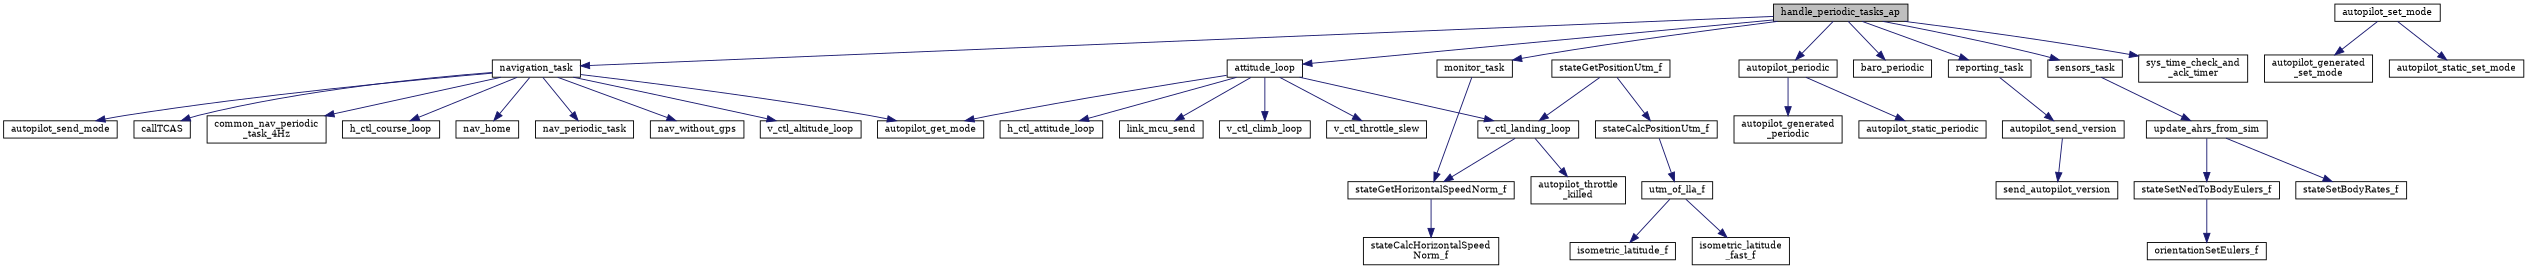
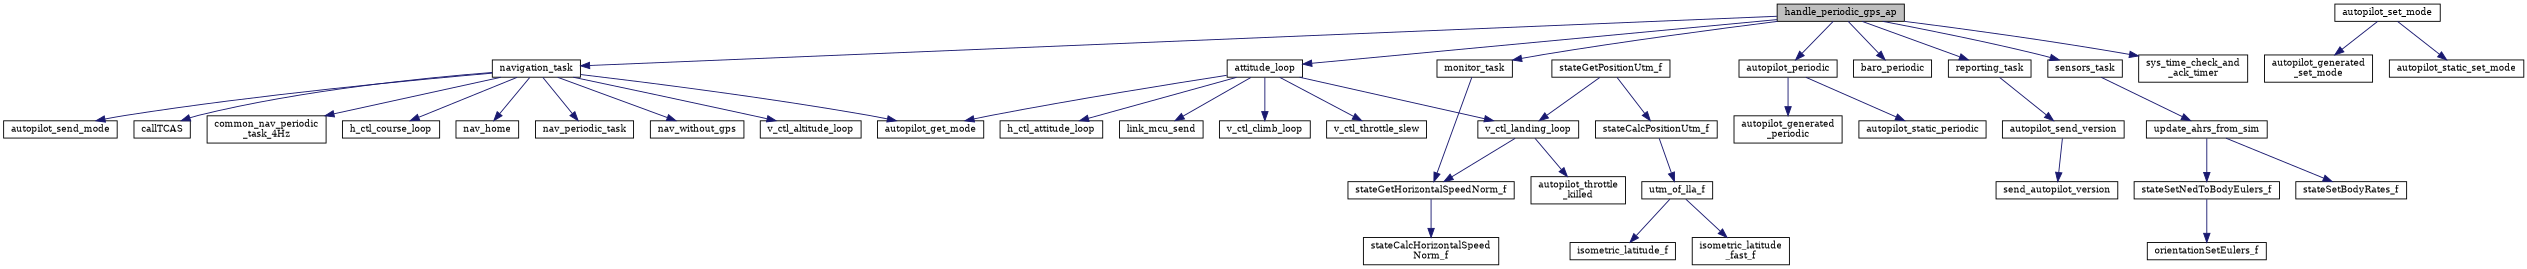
(1841, 13) -> (1841, 13)
